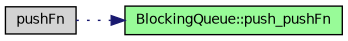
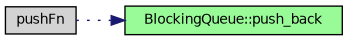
(234, 20) -> (234, 20)
